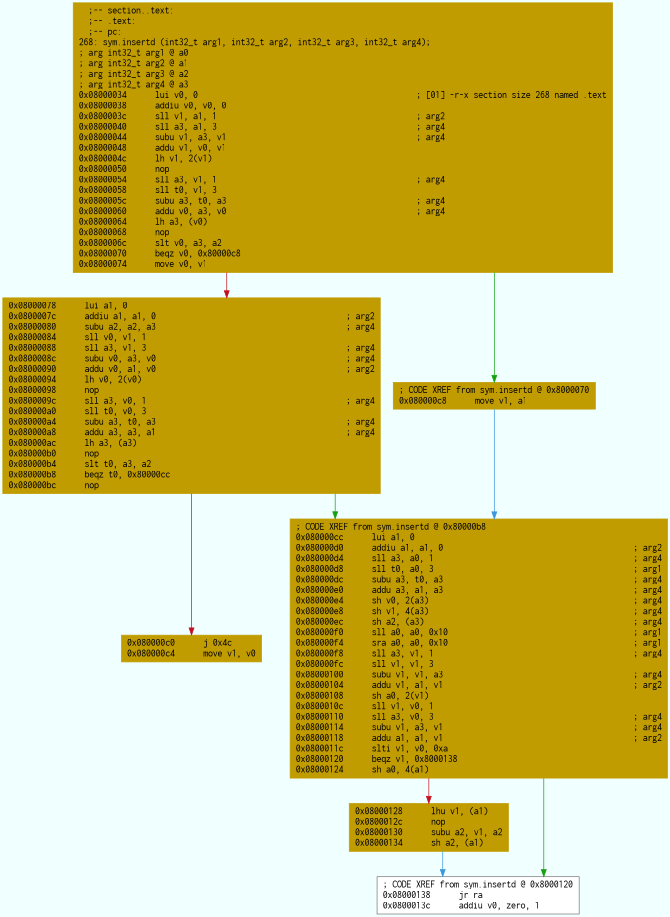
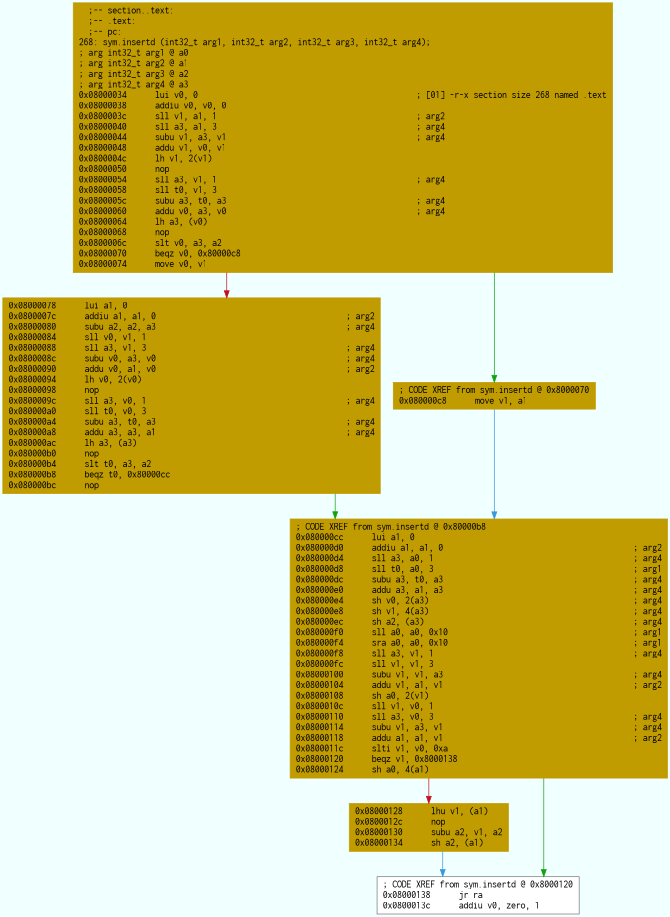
(192, 649) -> none
